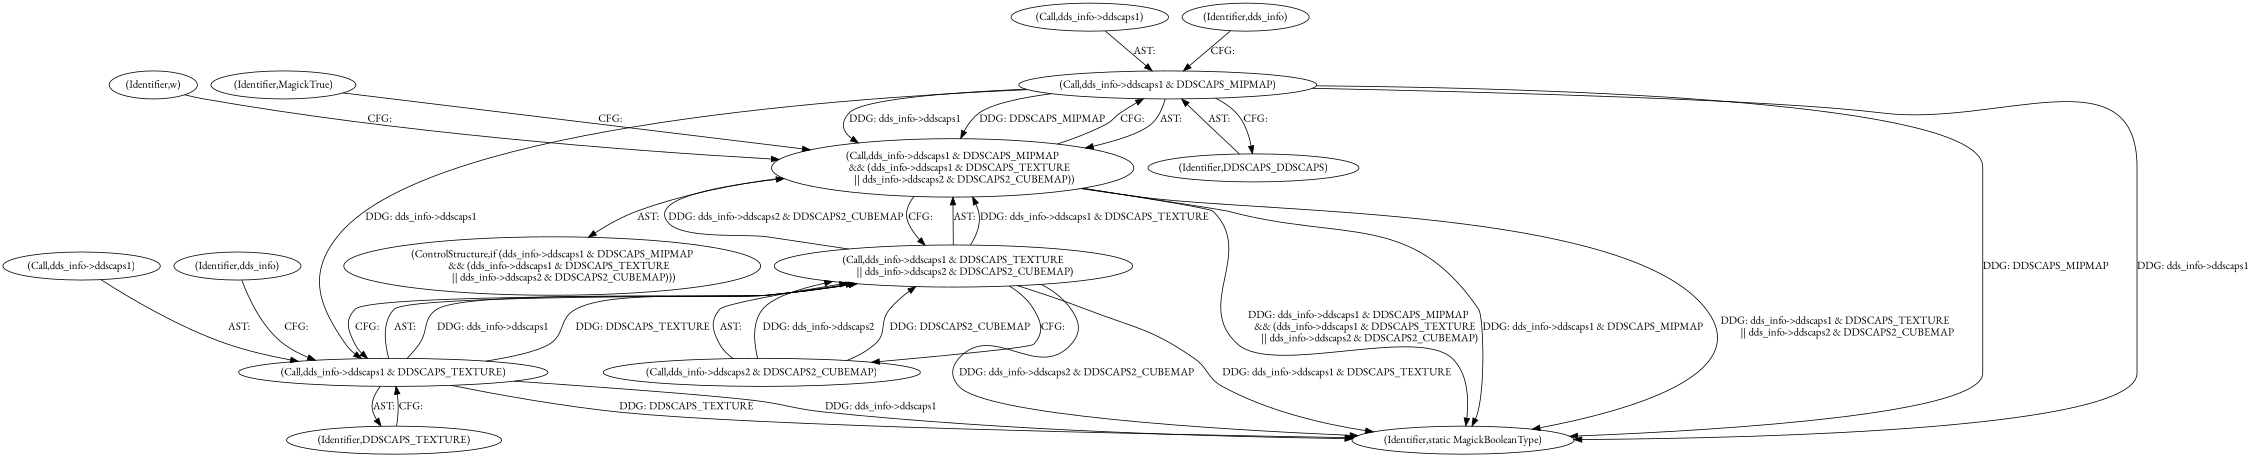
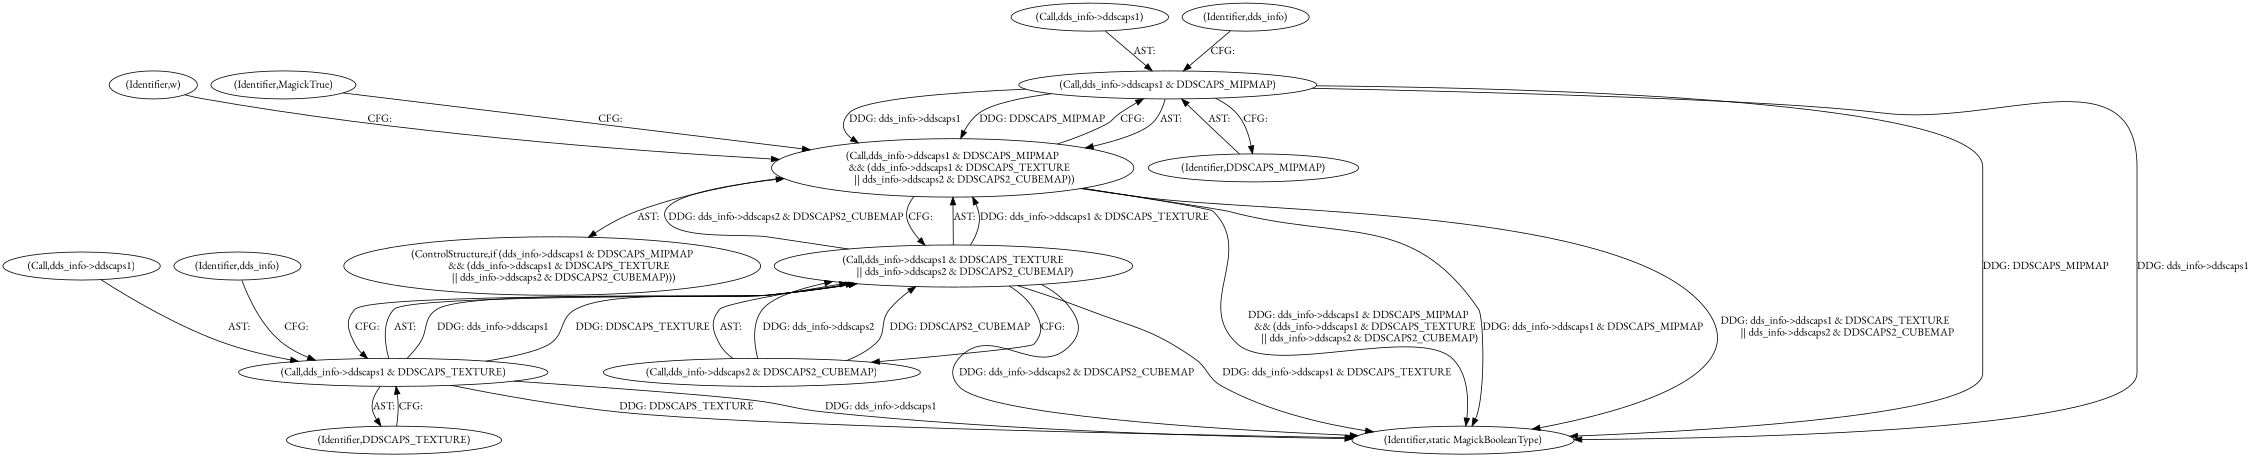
(606, 132) -> none
(1253, 168) -> (1253, 168)
